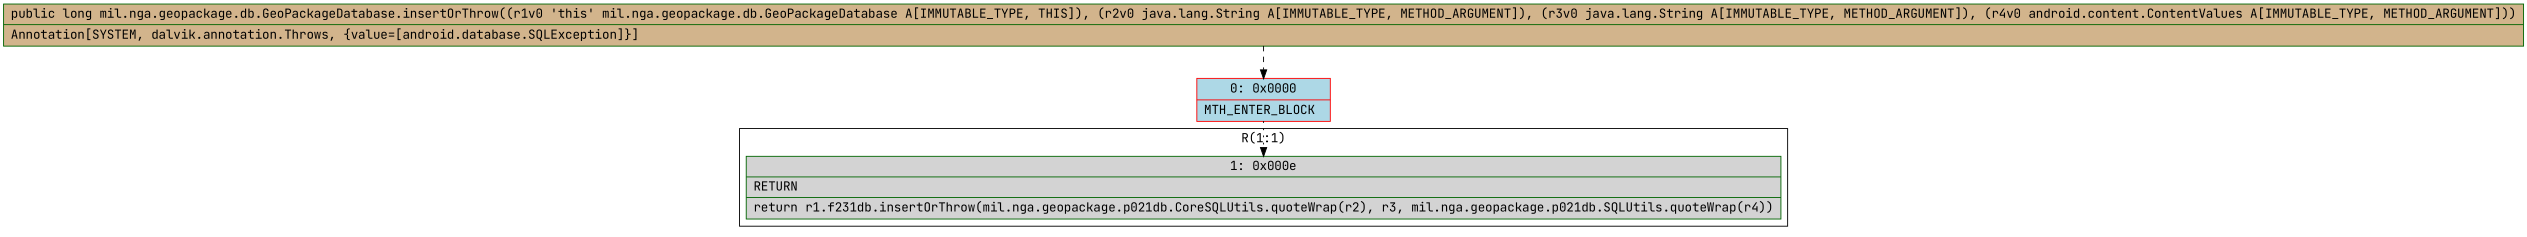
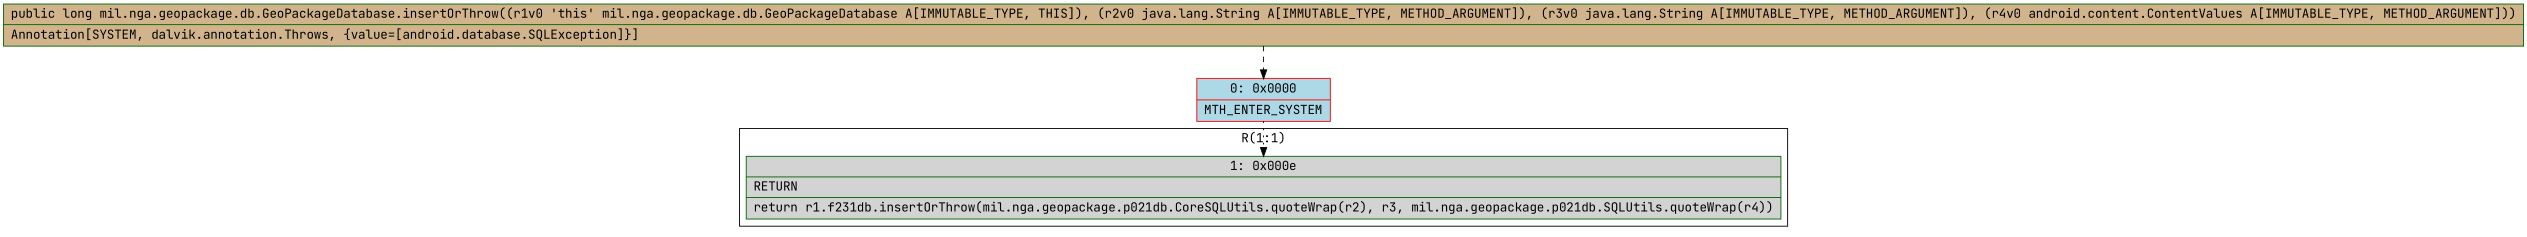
(1260, 110) -> (1264, 110)
